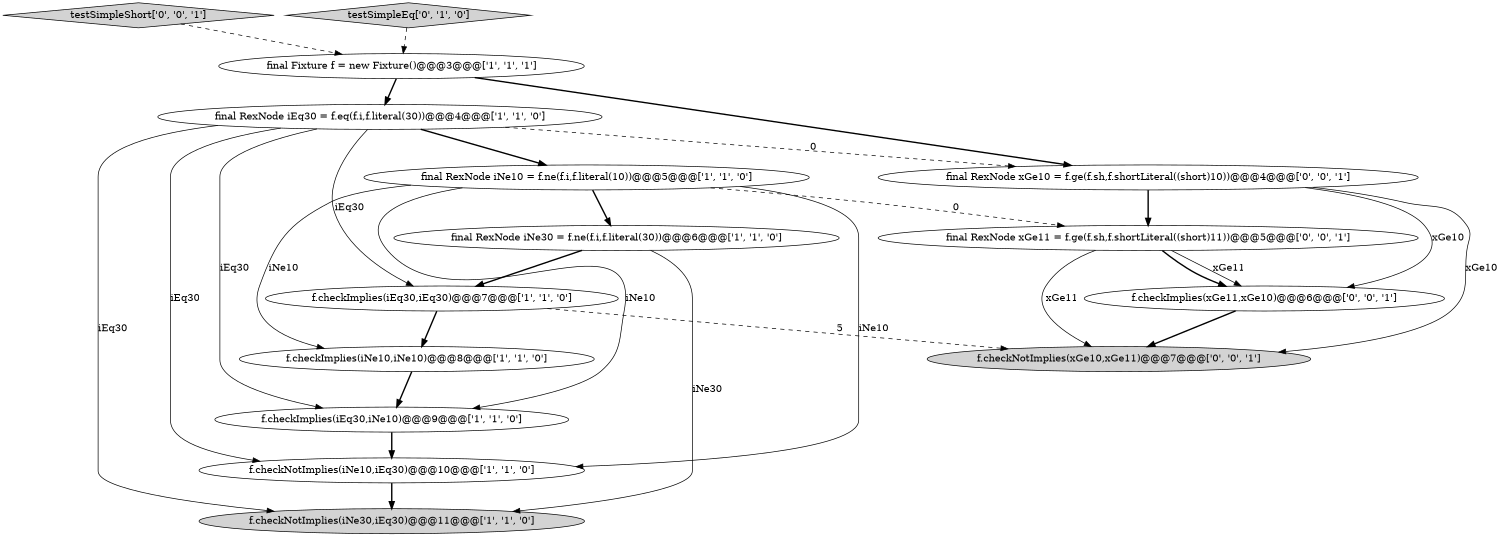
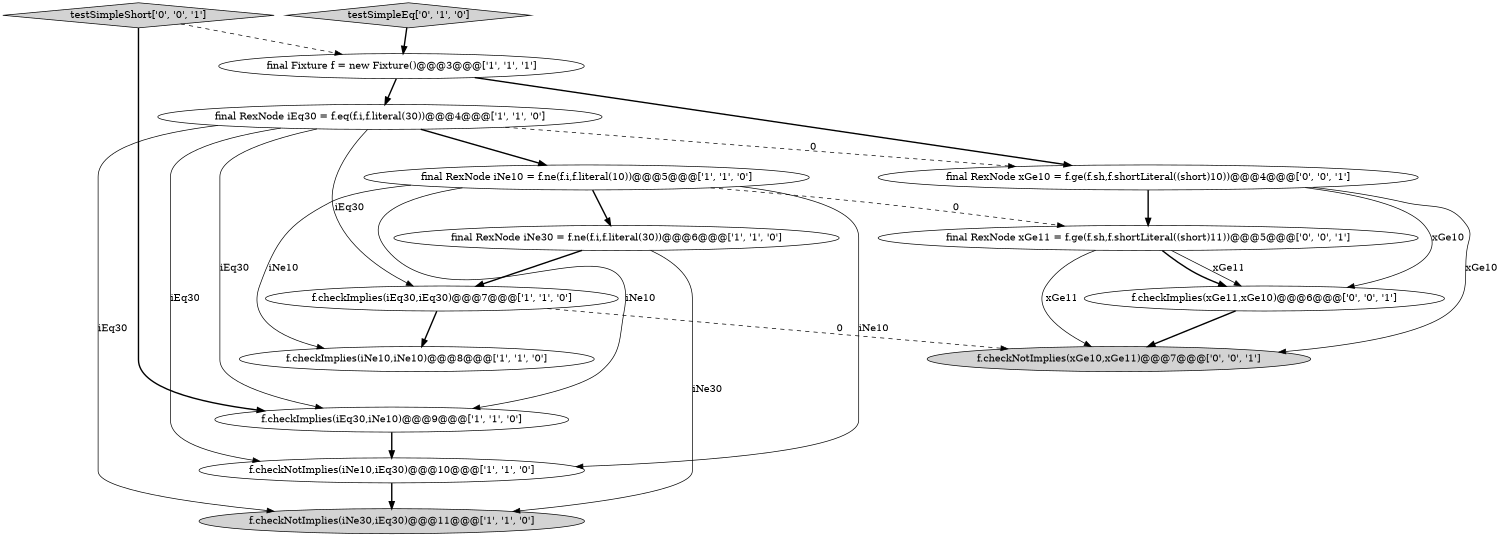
(405, 37) -> (405, 37)
(840, 329) -> (840, 329)
(406, 386) -> (138, 262)
